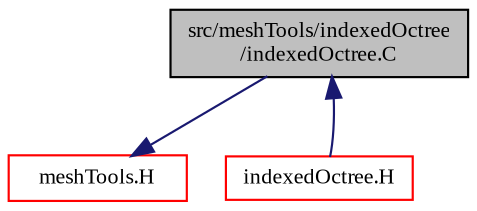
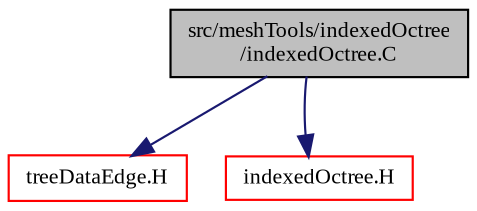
(333, 128) -> (305, 106)
(98, 178) -> (98, 178)
